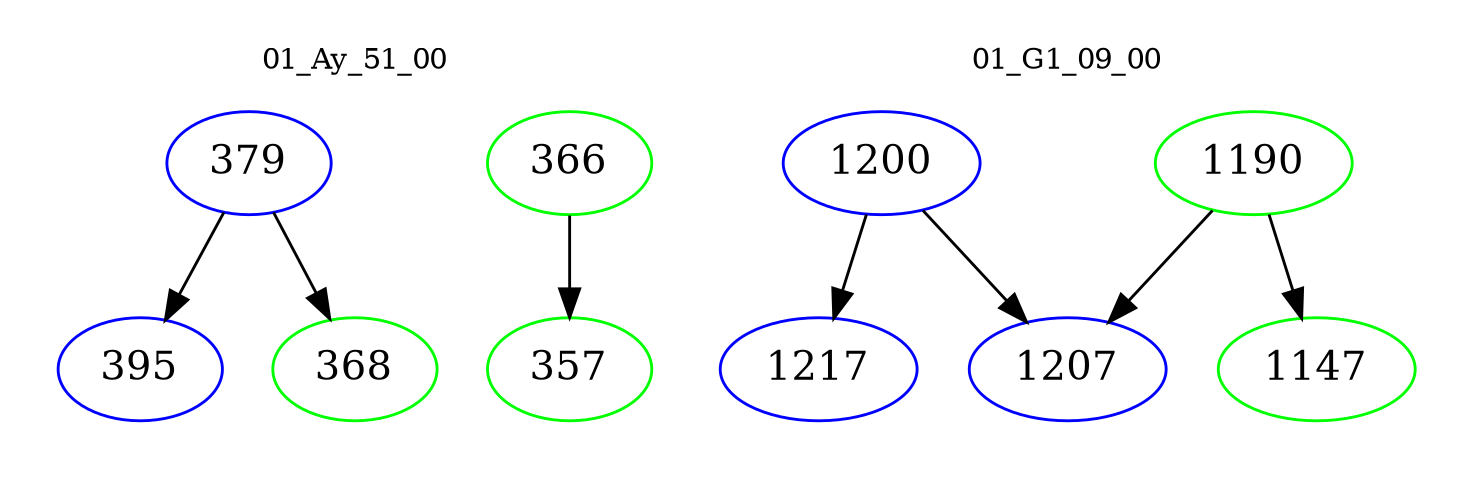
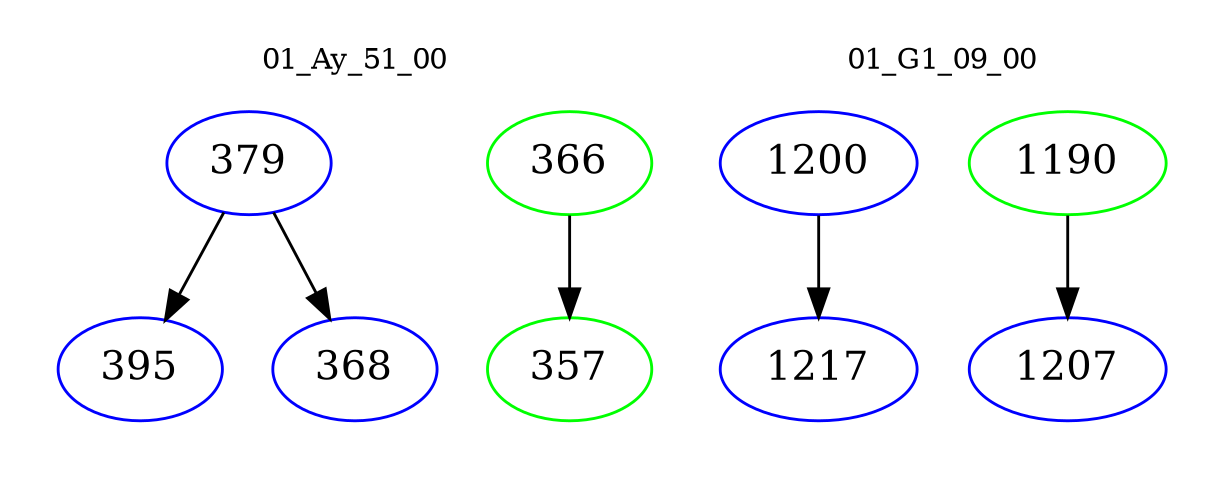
(965, 256) -> none
(355, 369) -> (355, 369)
(1317, 369) -> none
